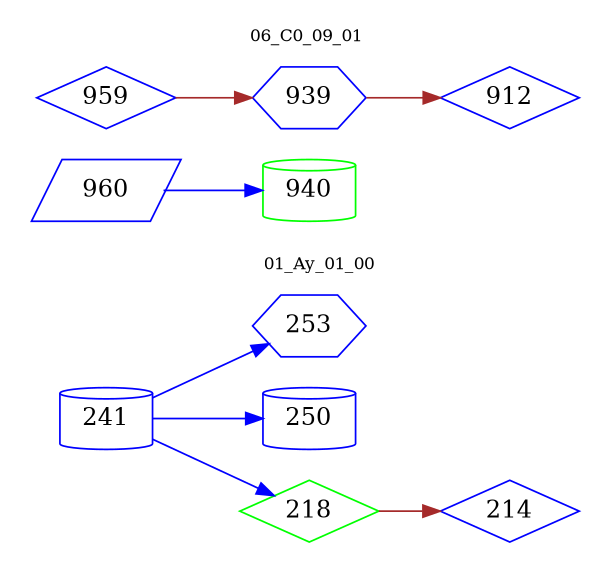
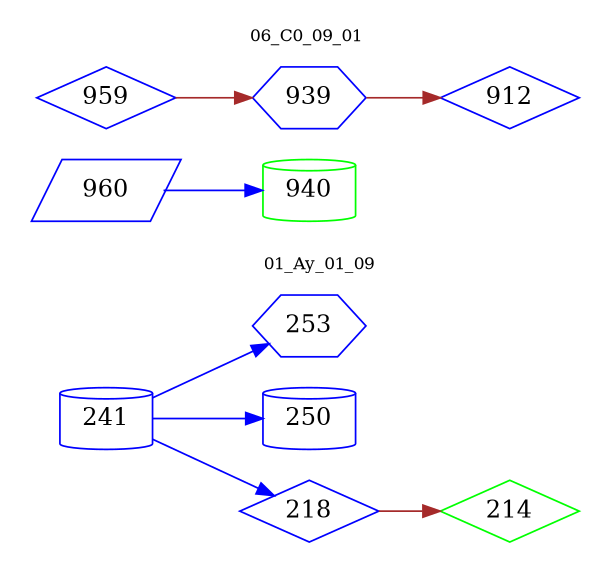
(320, 265) -> (320, 265)
(309, 511) -> (309, 511)
(510, 511) -> (510, 511)
